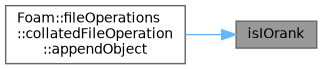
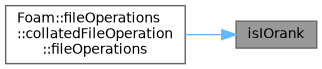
(95, 35) -> (95, 35)
